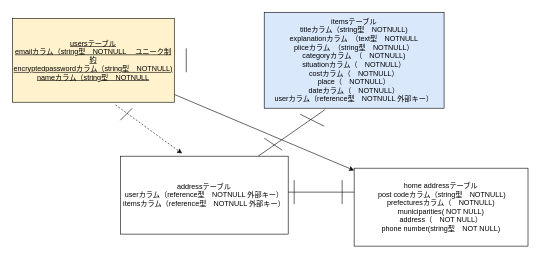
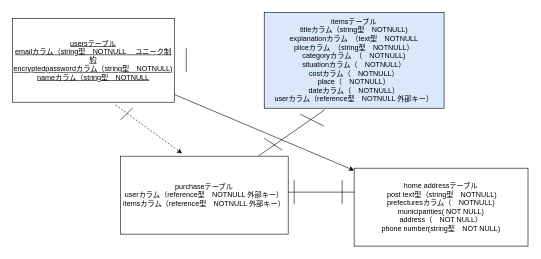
(93, 60) -> (93, 60)
(204, 195) -> (204, 195)
(441, 207) -> (441, 207)
